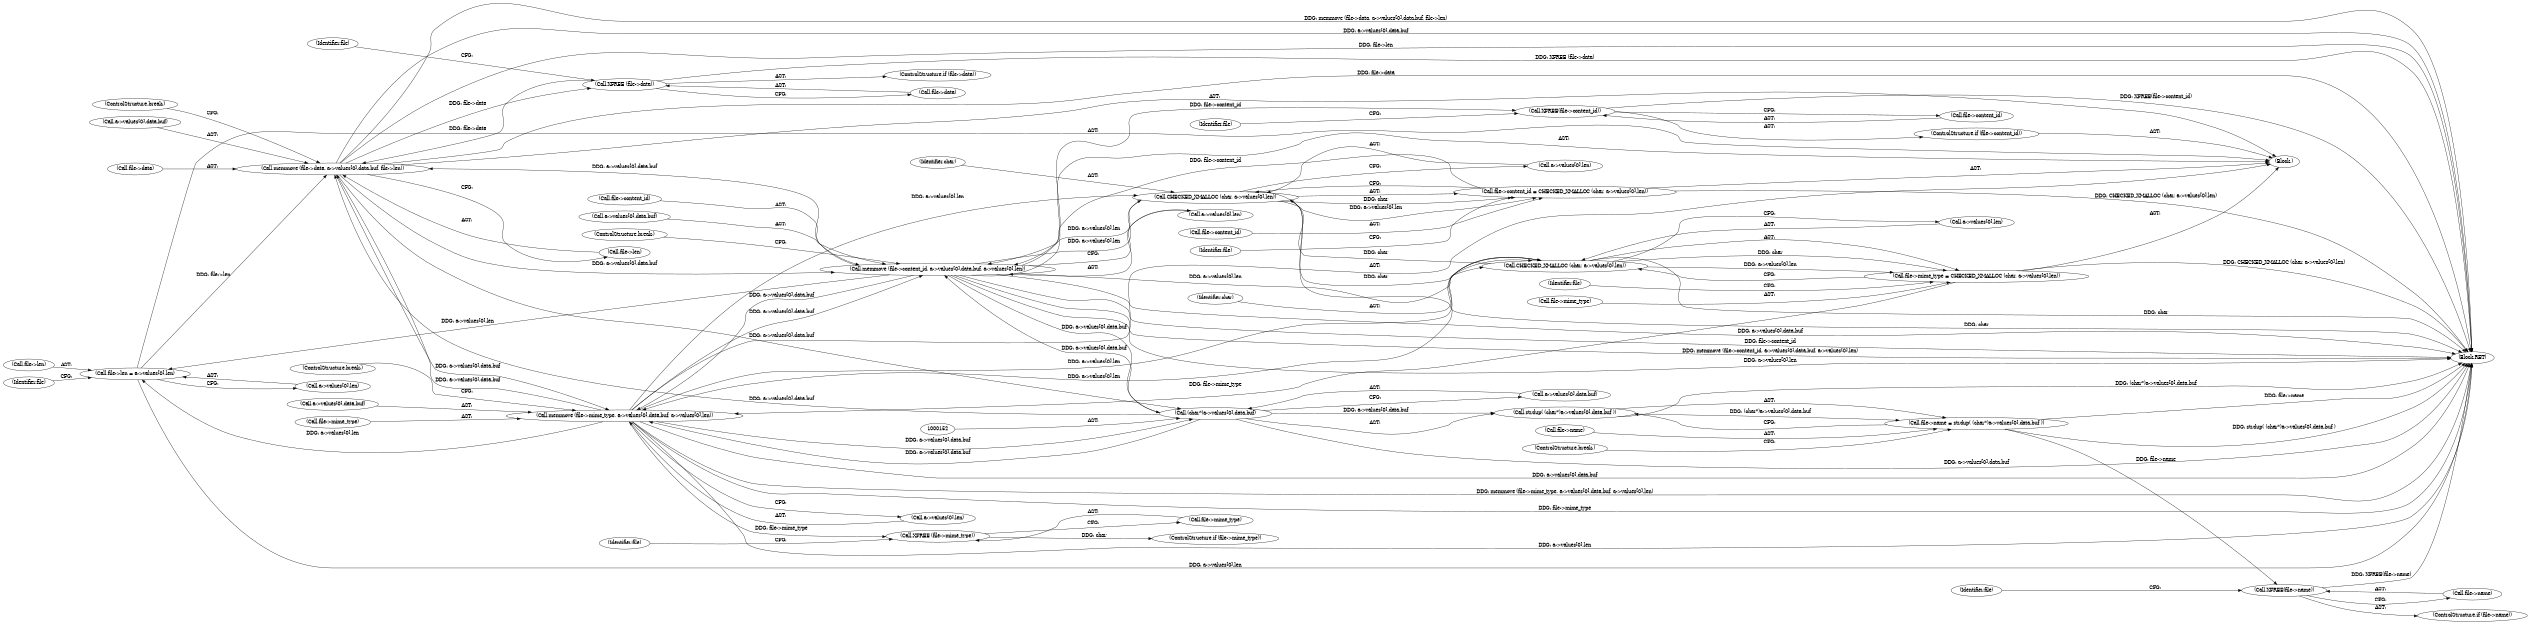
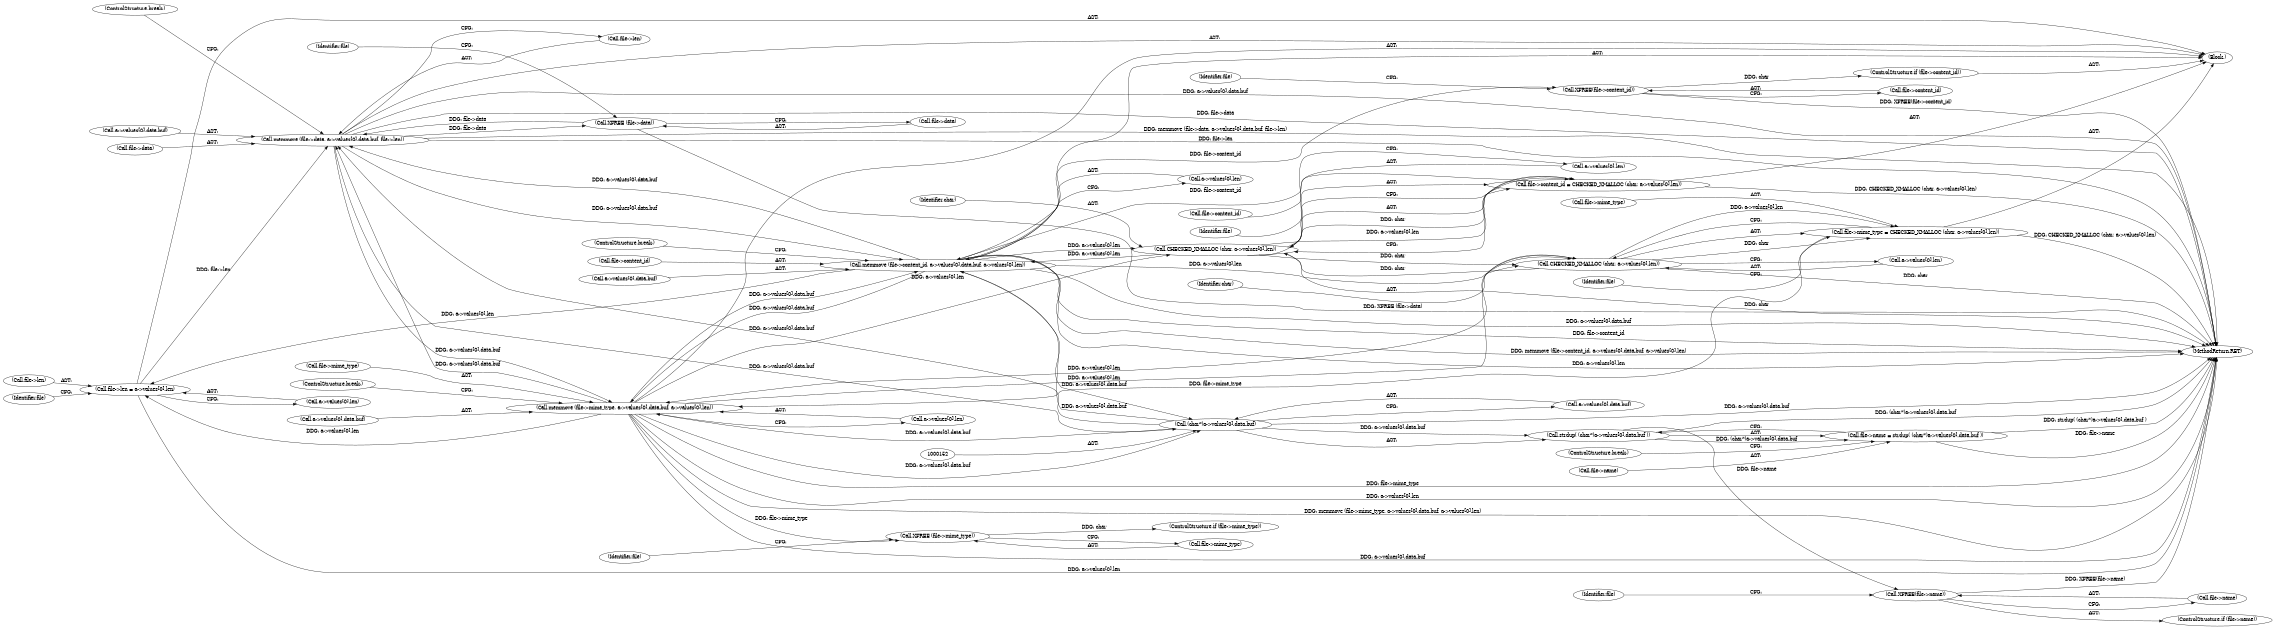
(938, 75) -> none
(1770, 127) -> (1757, 78)
(2472, 358) -> (2217, 352)
(2148, 490) -> (1749, 507)
